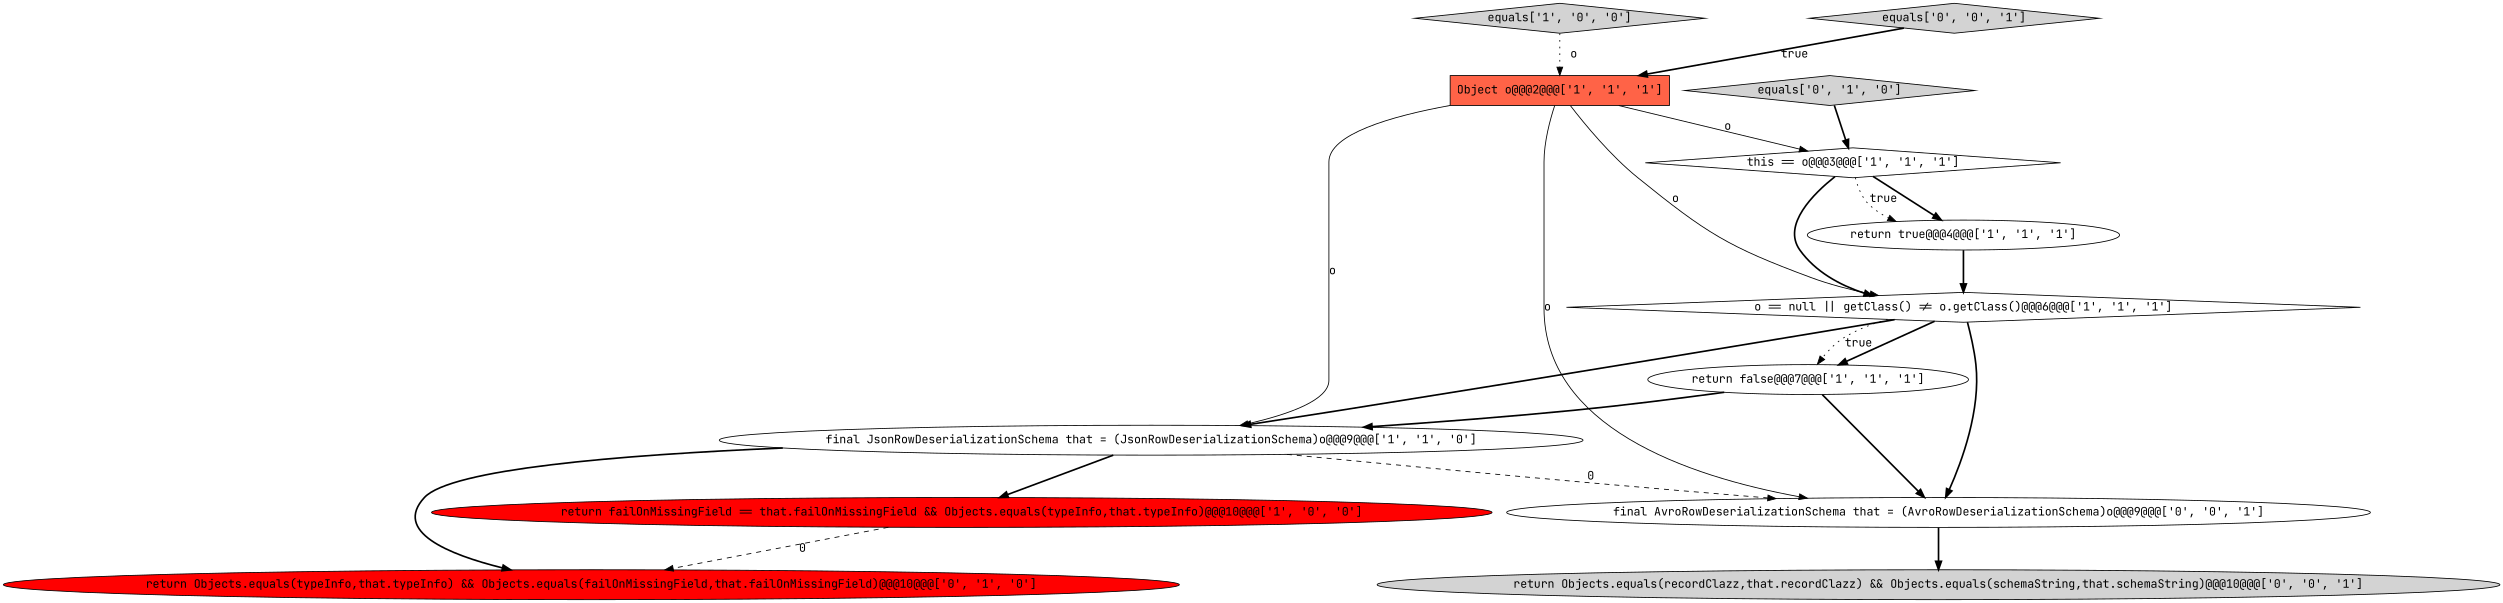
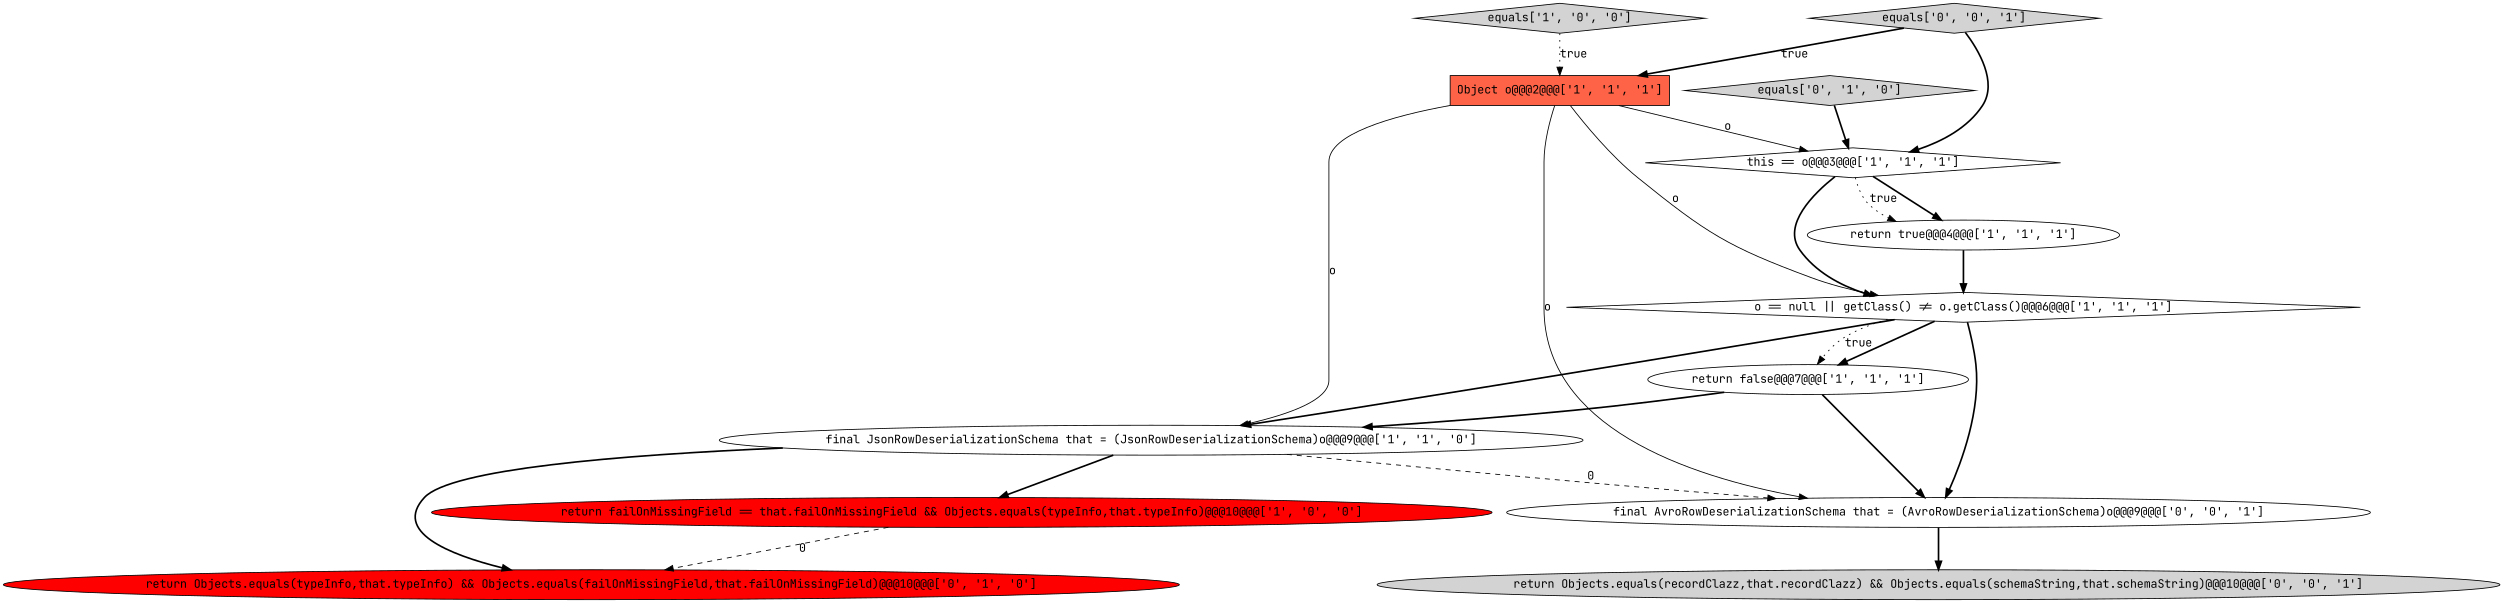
(1574, 54) -> (1574, 54)
none -> (1983, 105)
